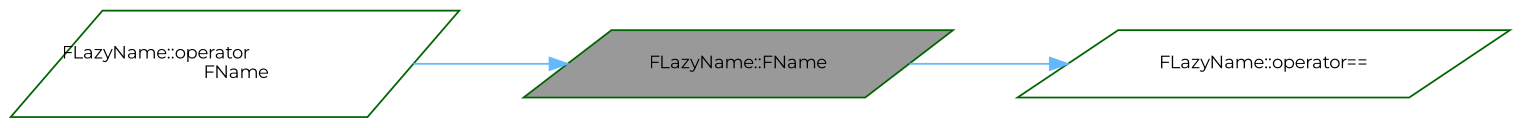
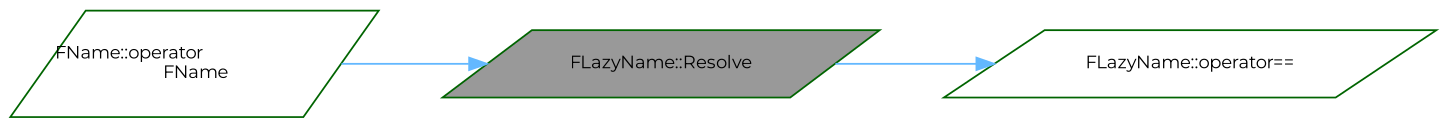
(235, 64) -> (195, 64)
(738, 64) -> (661, 64)
